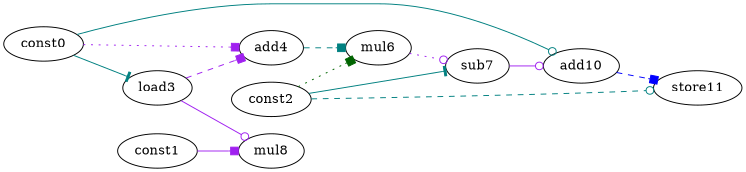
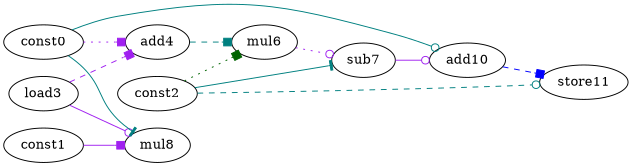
(100, 66) -> (100, 92)
